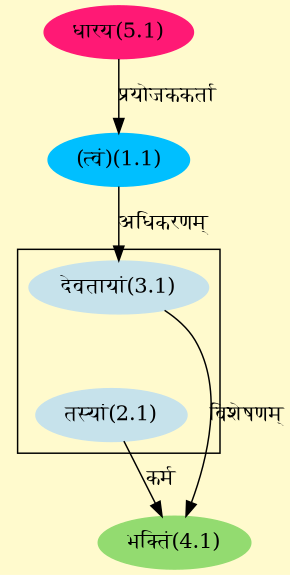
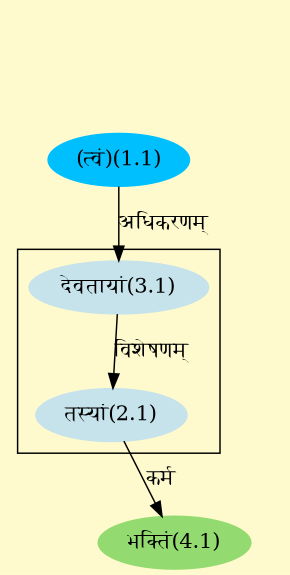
(119, 32) -> none
(211, 400) -> (116, 344)
